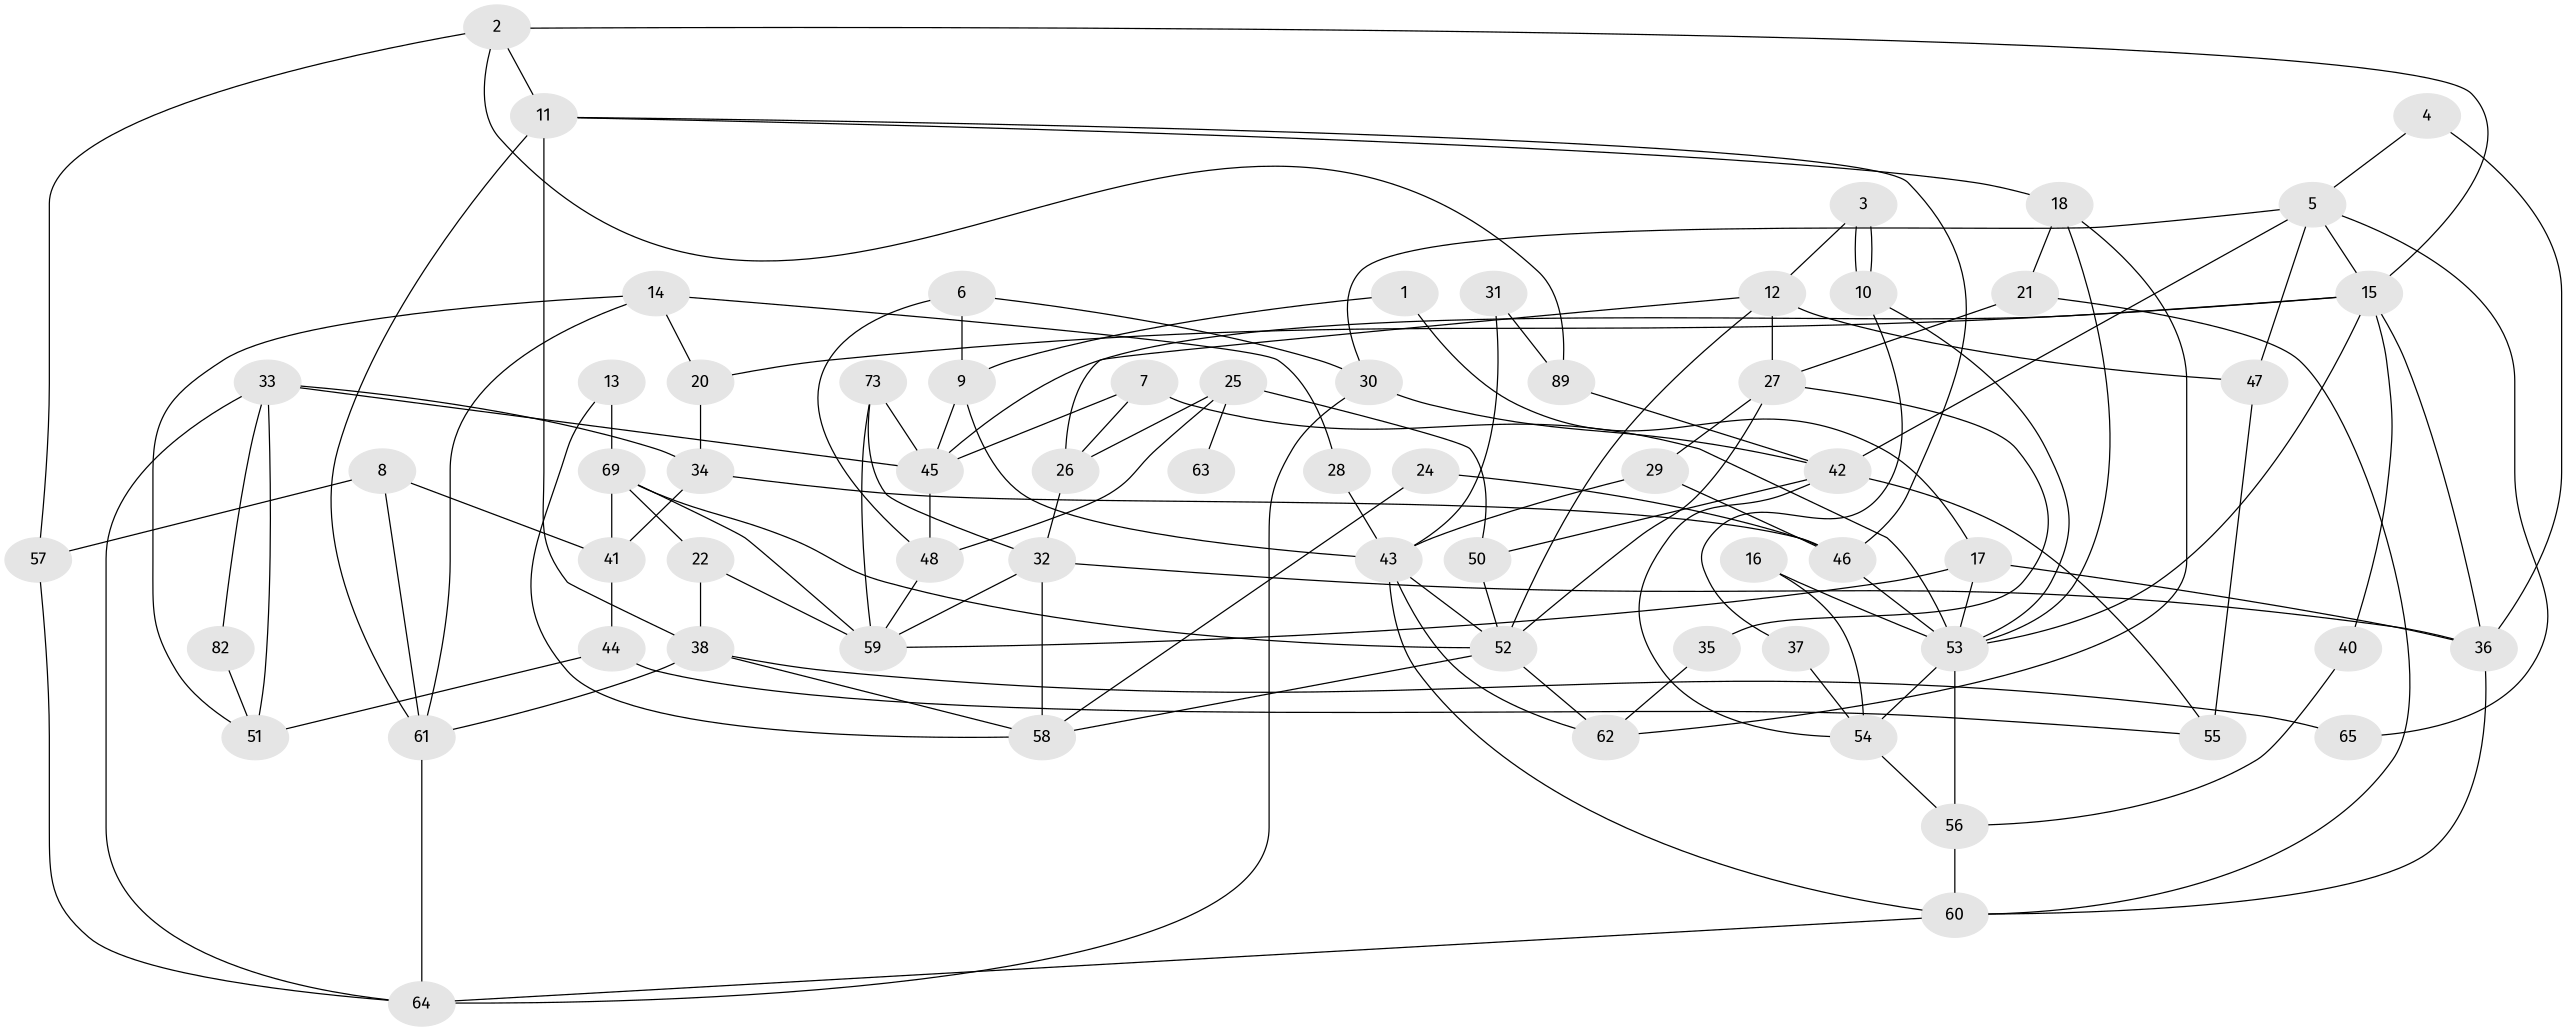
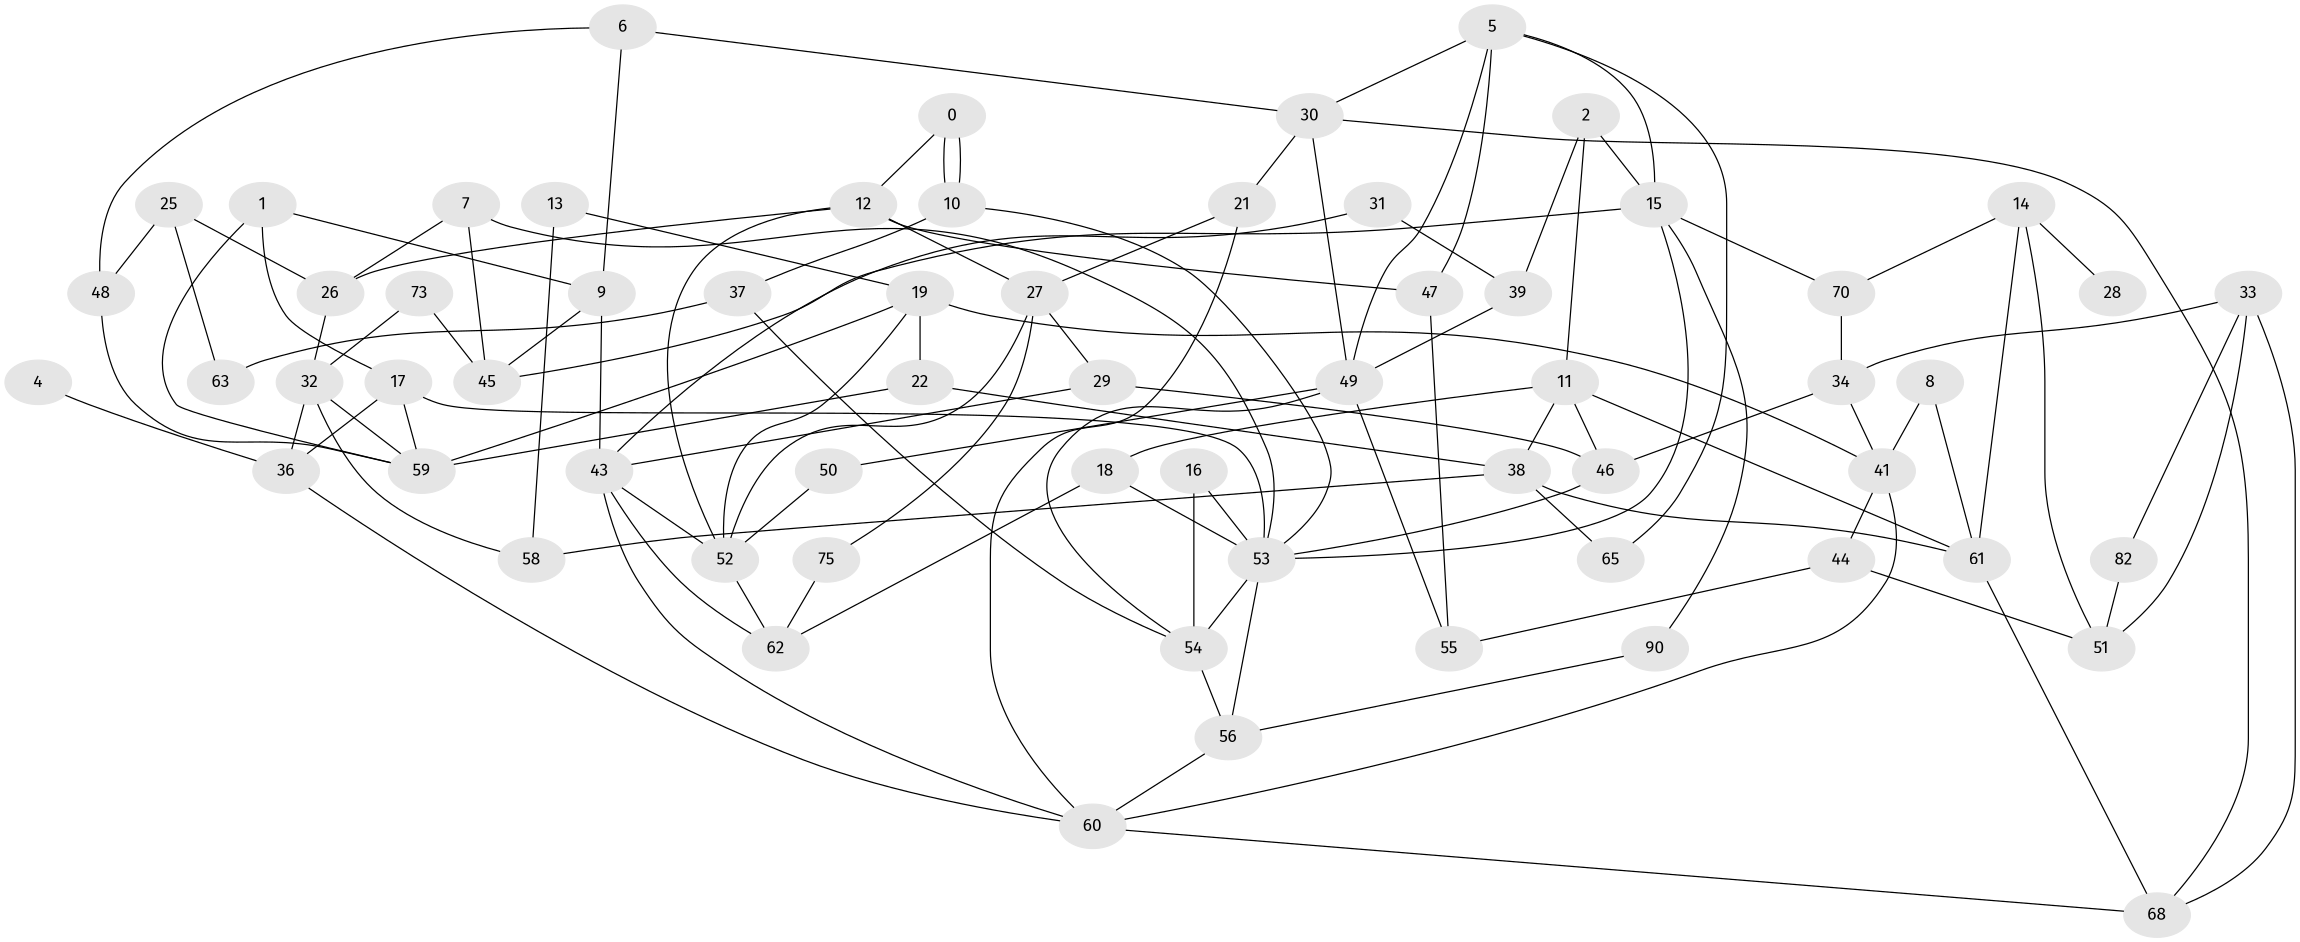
(2370, 160) -> none
(1864, 205) -> (952, 116)
(2042, 249) -> (1276, 160)
none -> (464, 331)
(701, 382) -> (1841, 294)
(1561, 382) -> (1518, 294)
(629, 431) -> none
(1435, 436) -> none
(2441, 467) -> none
(612, 471) -> (920, 294)
(1426, 471) -> none
(1838, 471) -> (1349, 382)
(930, 508) -> none
(862, 515) -> (182, 407)
(1367, 522) -> none
(38, 560) -> none
(1707, 649) -> (826, 560)
(2348, 649) -> (1655, 649)
(1233, 701) -> none
none -> (1562, 715)
(422, 1004) -> (2157, 915)
